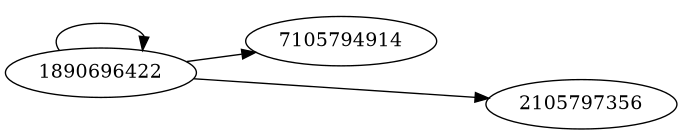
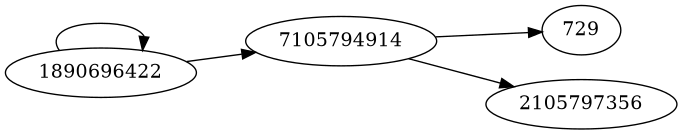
none -> (581, 30)
(334, 88) -> (455, 71)
